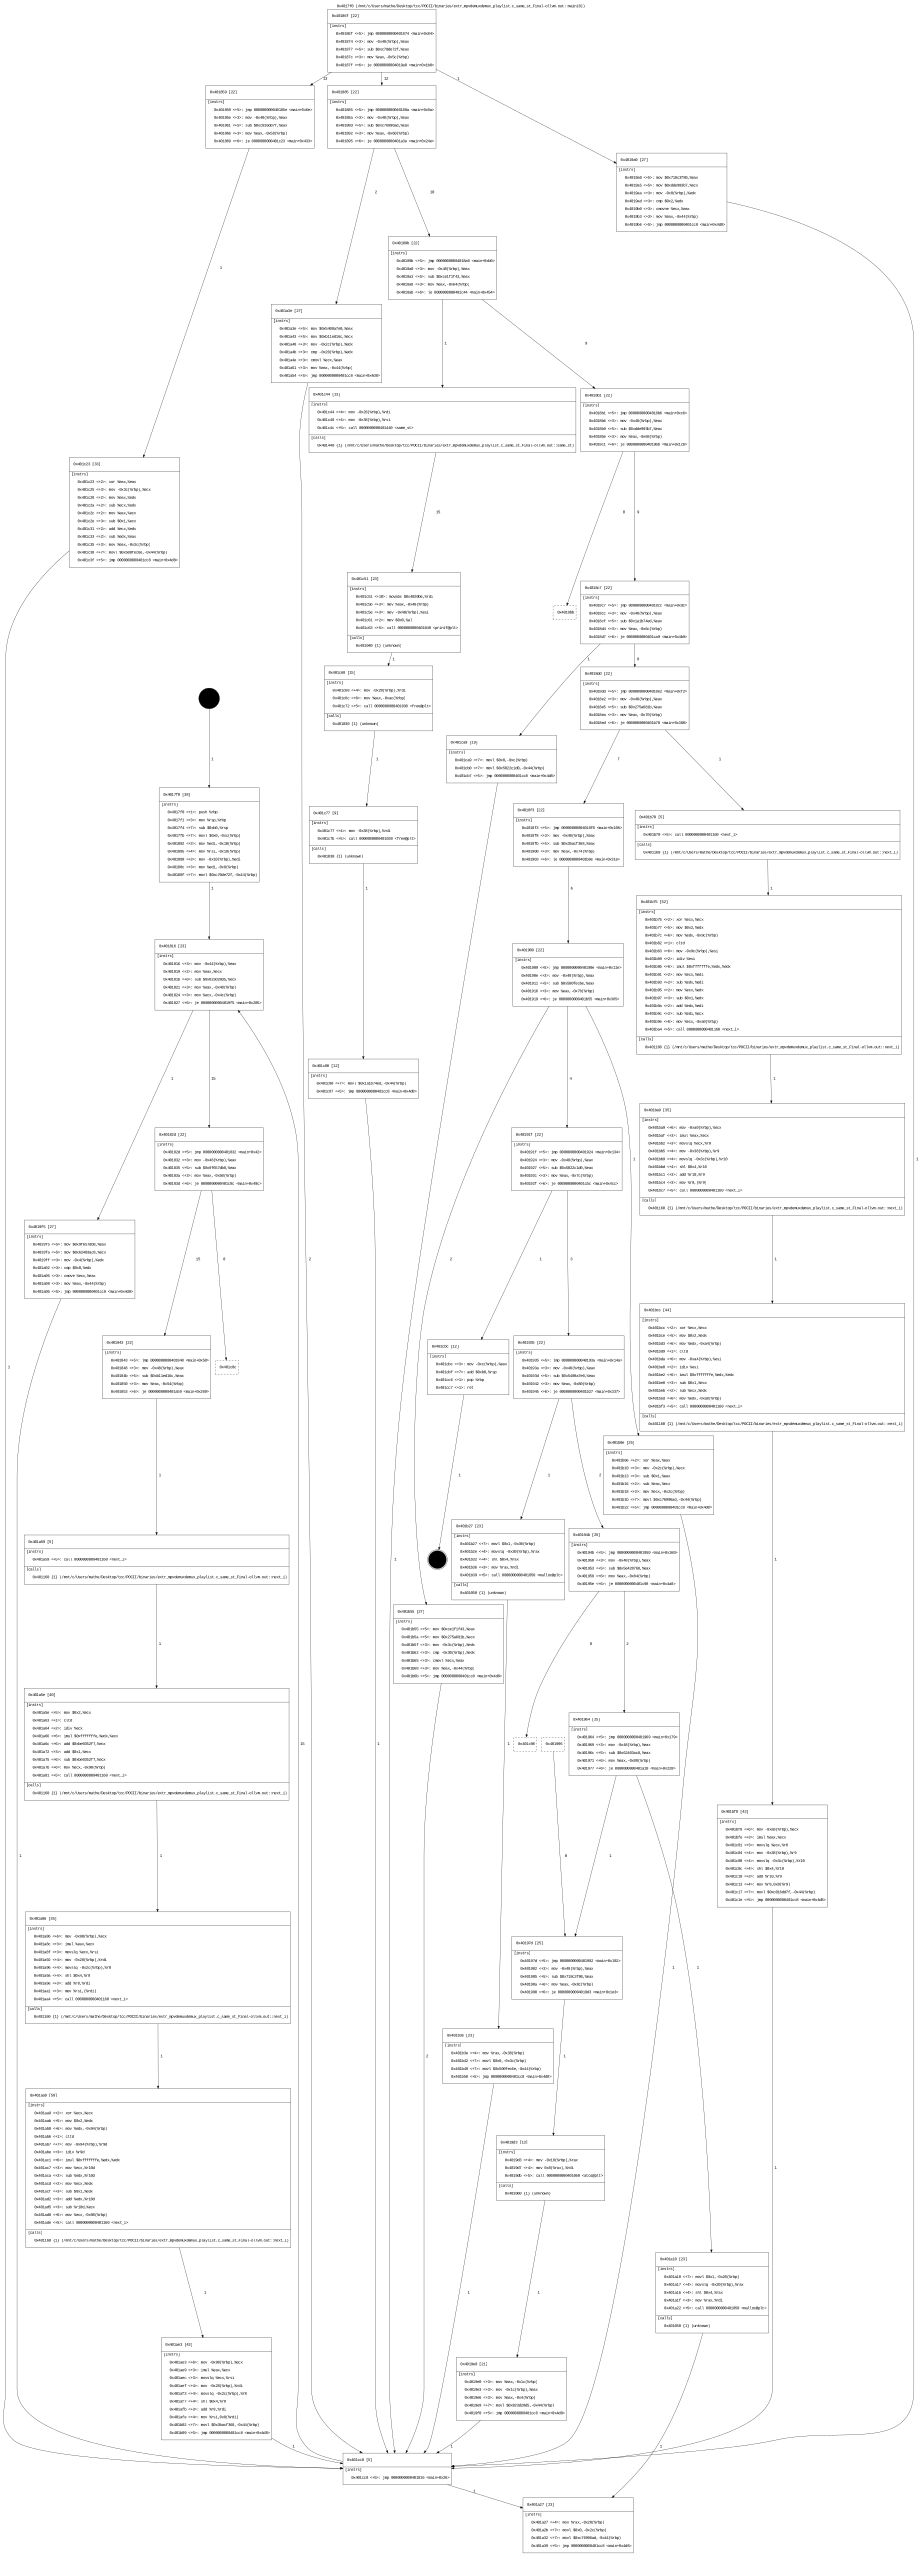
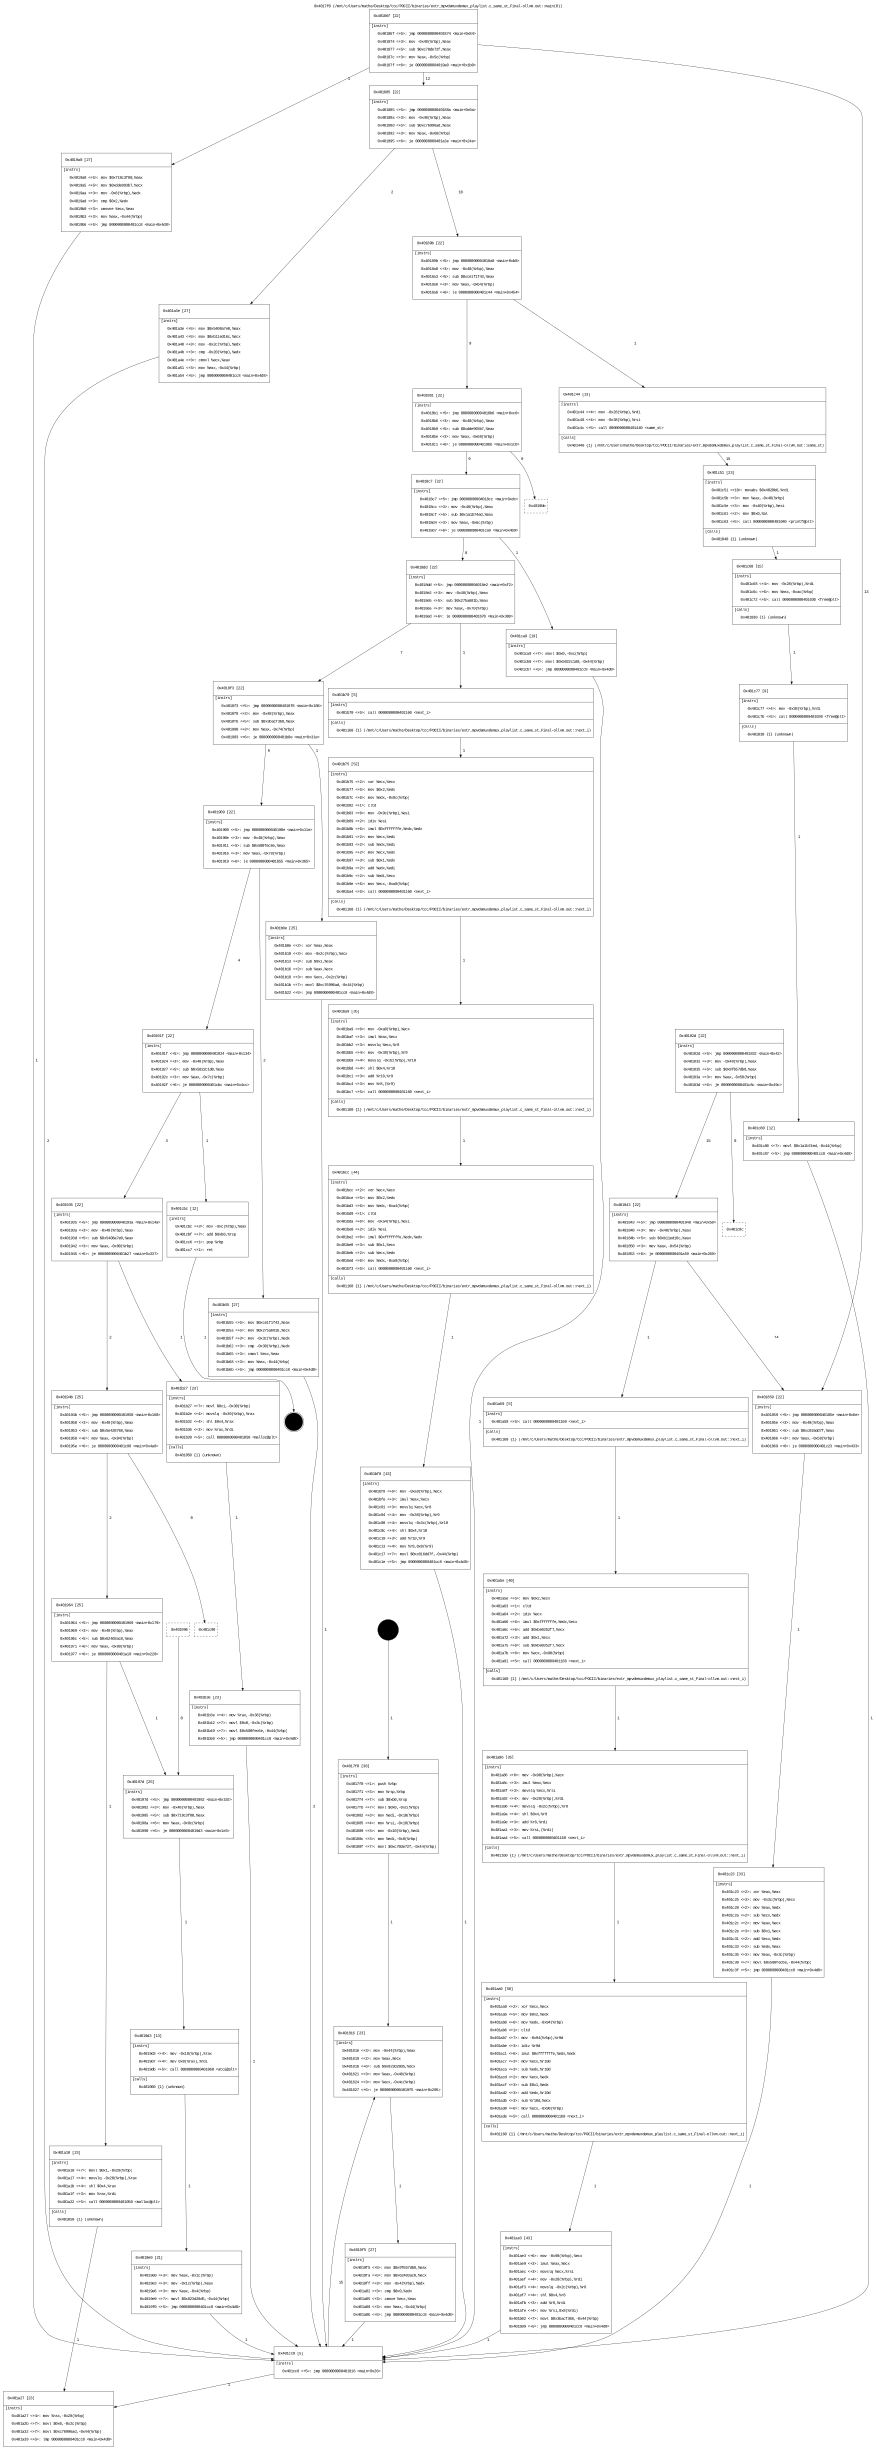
(209, 1068) -> none
(631, 1216) -> (322, 830)
none -> (735, 1325)
